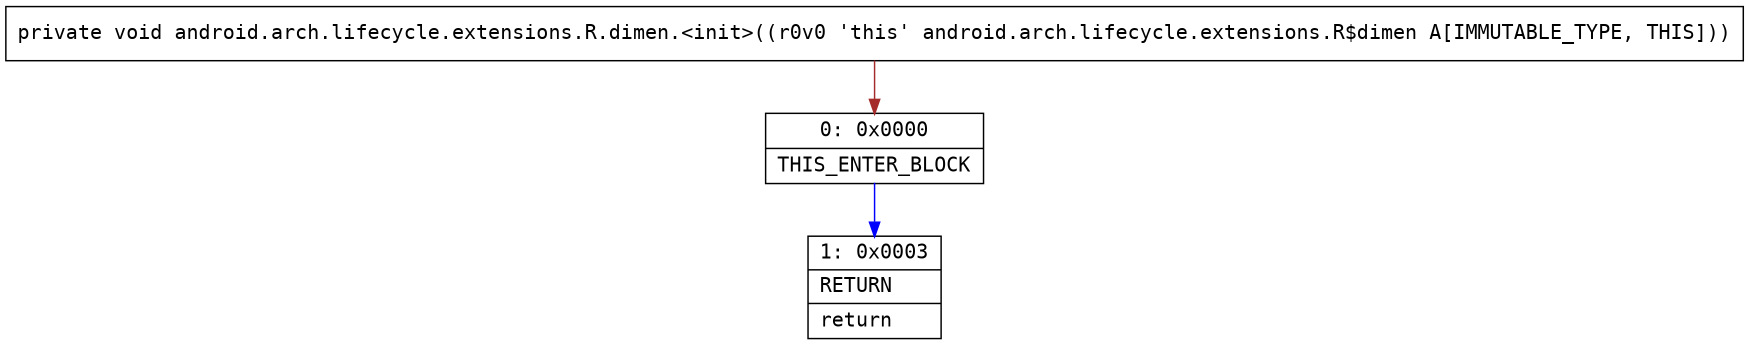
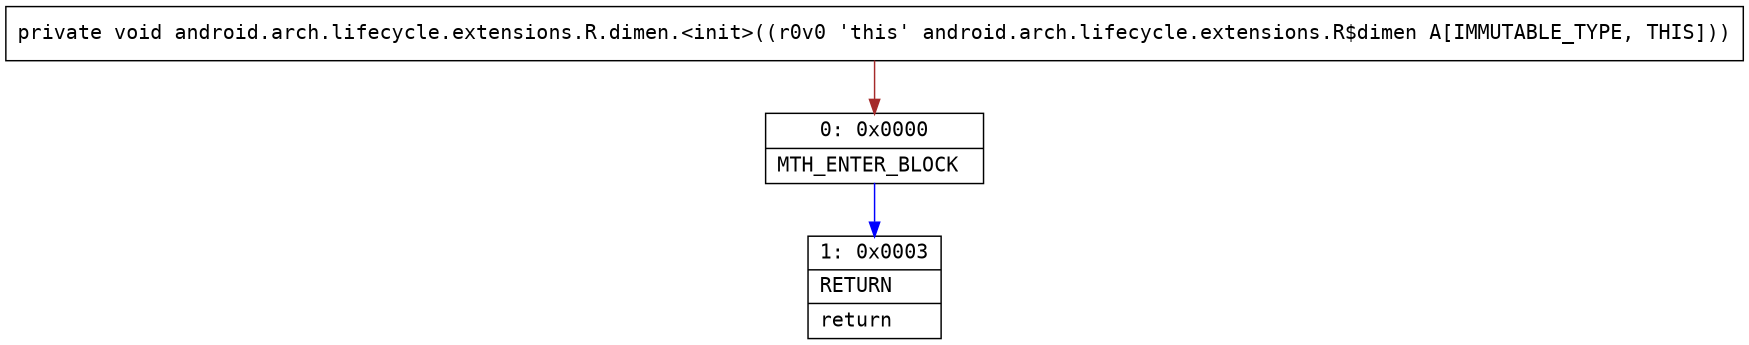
(875, 165) -> (868, 165)
